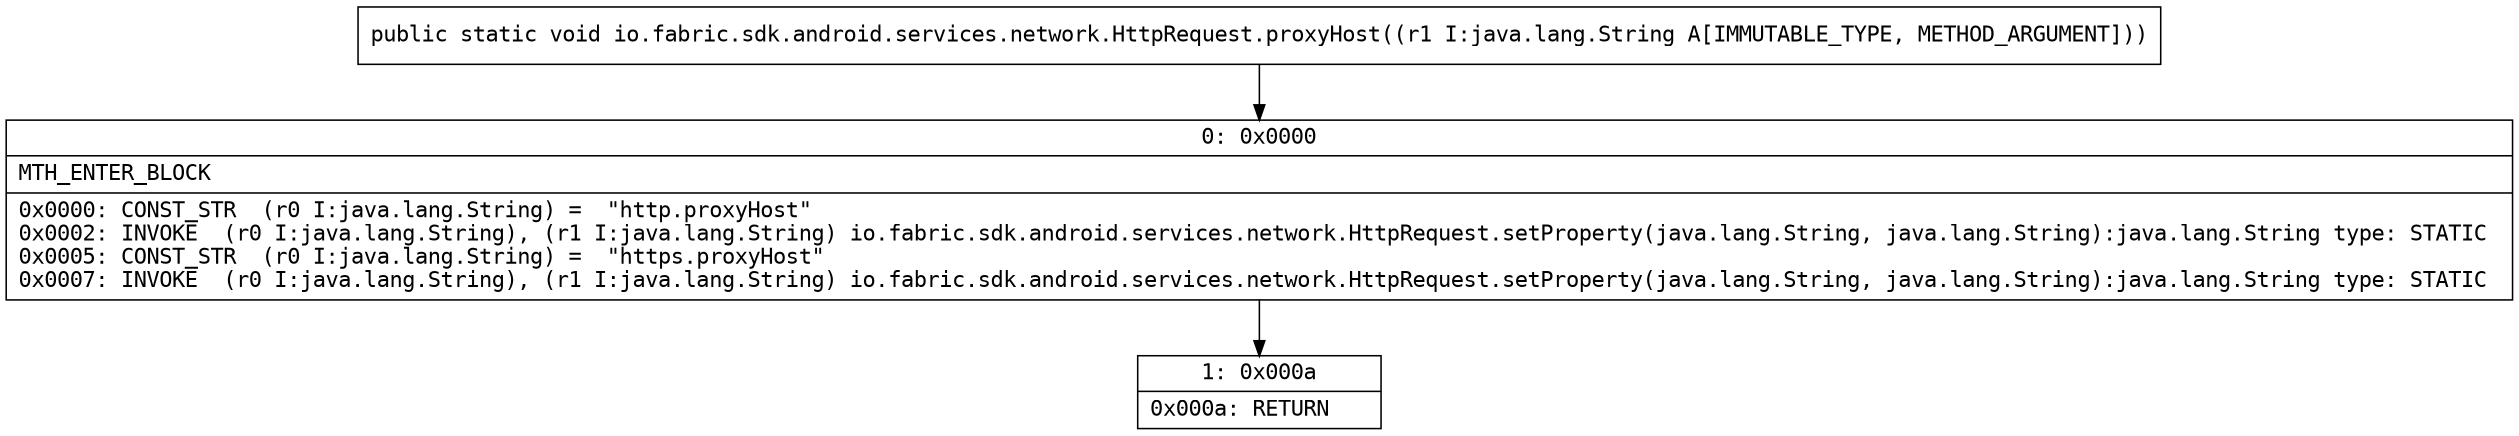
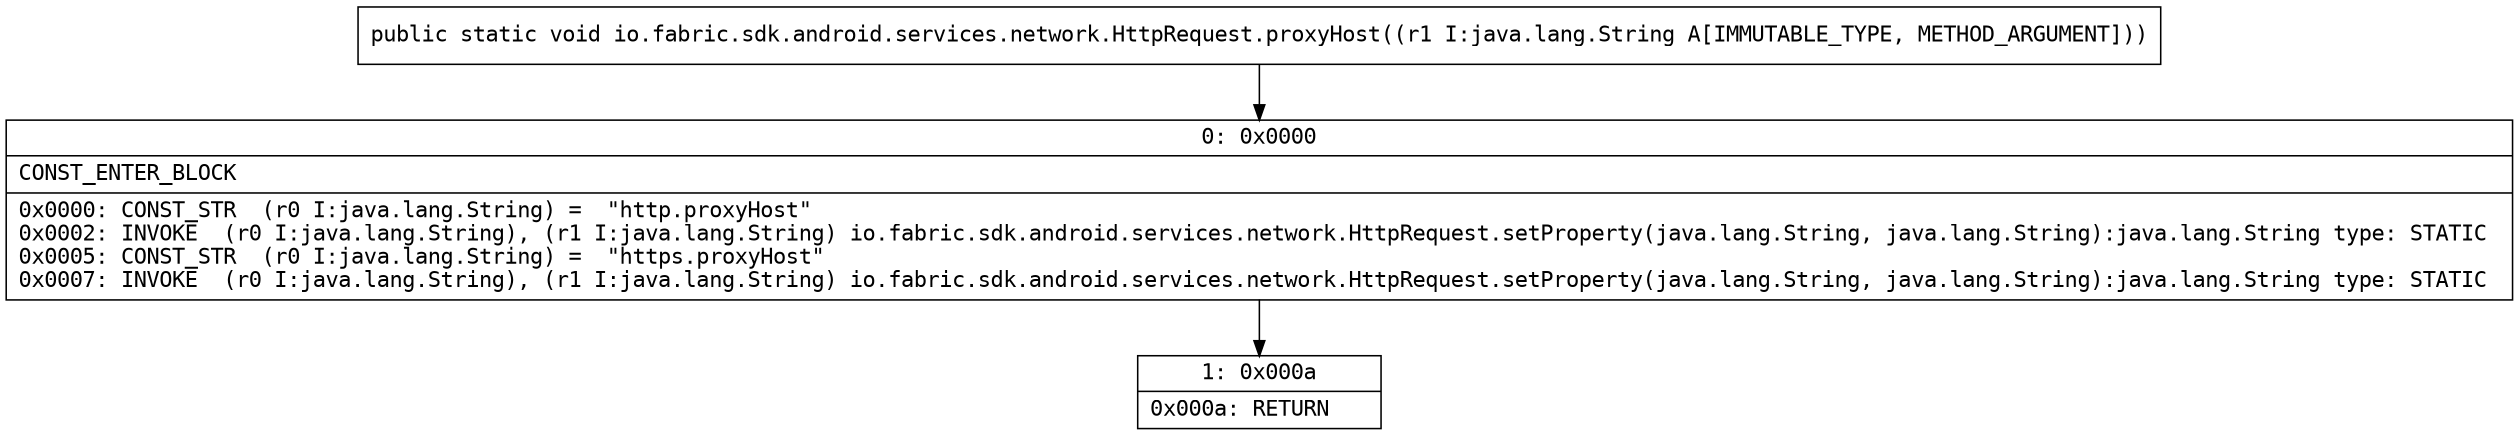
(115, 174) -> (128, 174)
